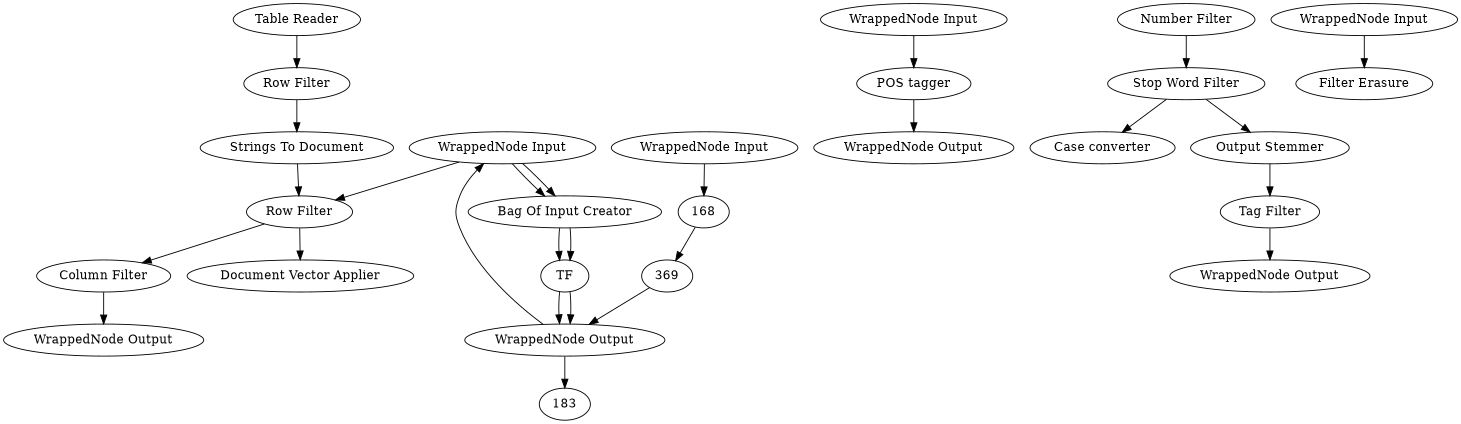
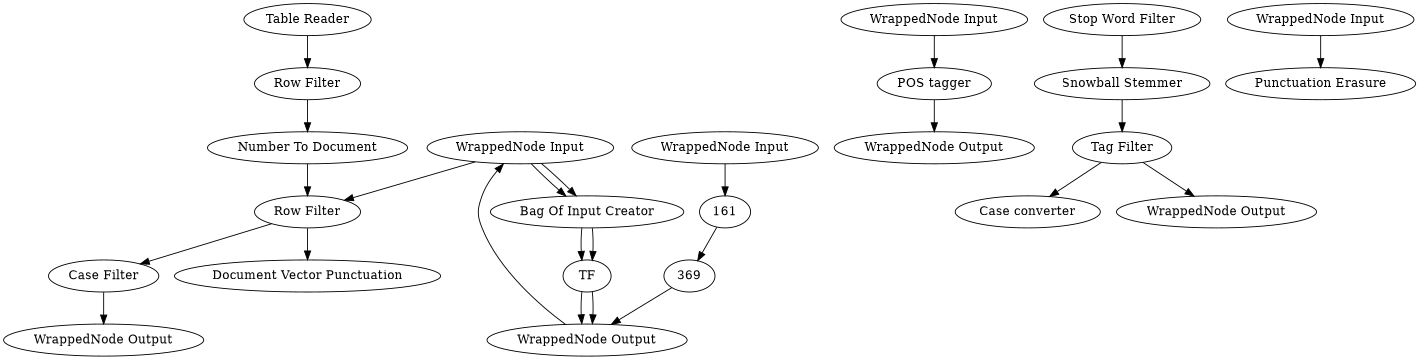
(1186, 20) -> none
(1364, 84) -> (1321, 84)
(1148, 113) -> (1079, 177)
(297, 148) -> (308, 148)
(1270, 148) -> (1122, 84)
(704, 212) -> (725, 212)
(104, 276) -> (104, 276)
(300, 276) -> (308, 276)
(565, 404) -> none
